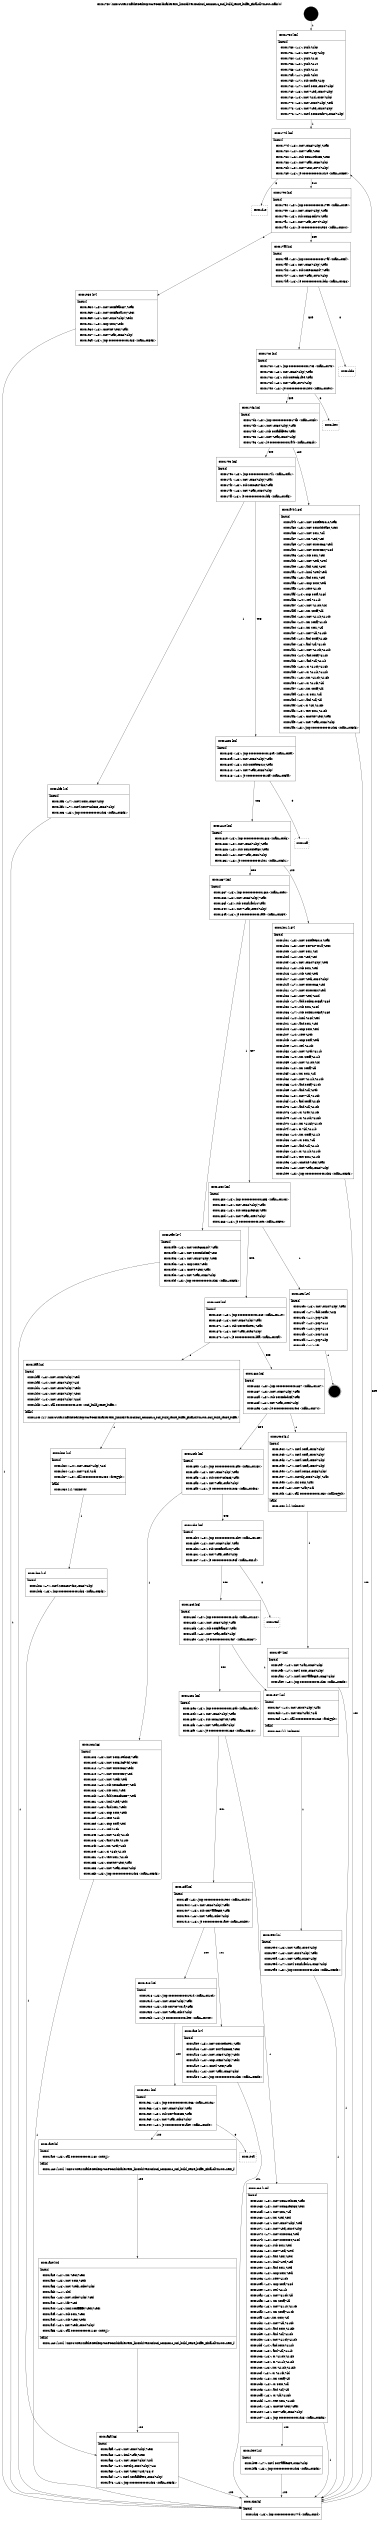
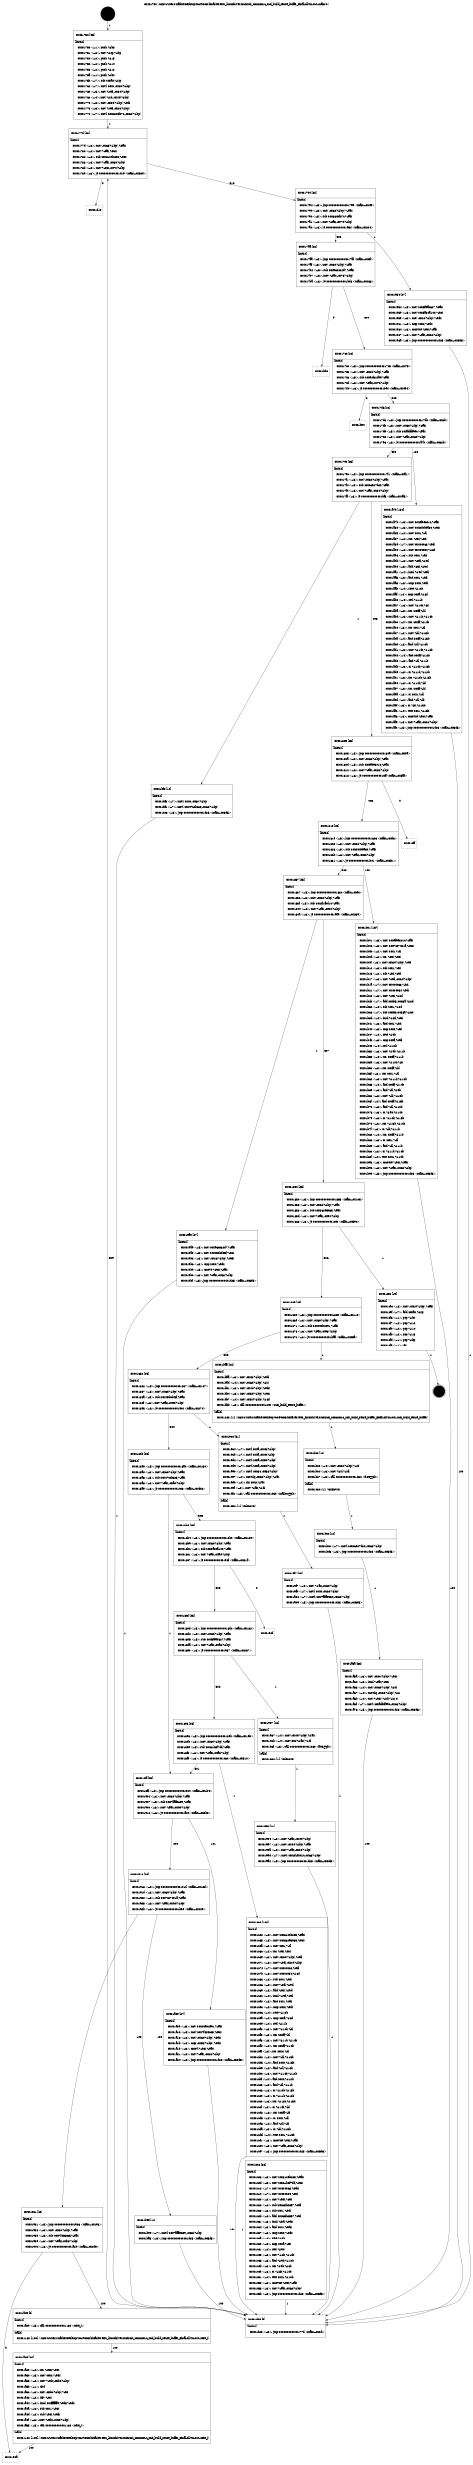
(148, 1609) -> (168, 1633)
(137, 2390) -> (28, 2448)
(282, 2434) -> (144, 2065)
